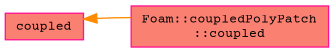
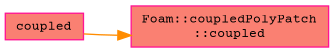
(114, 18) -> (101, 35)
